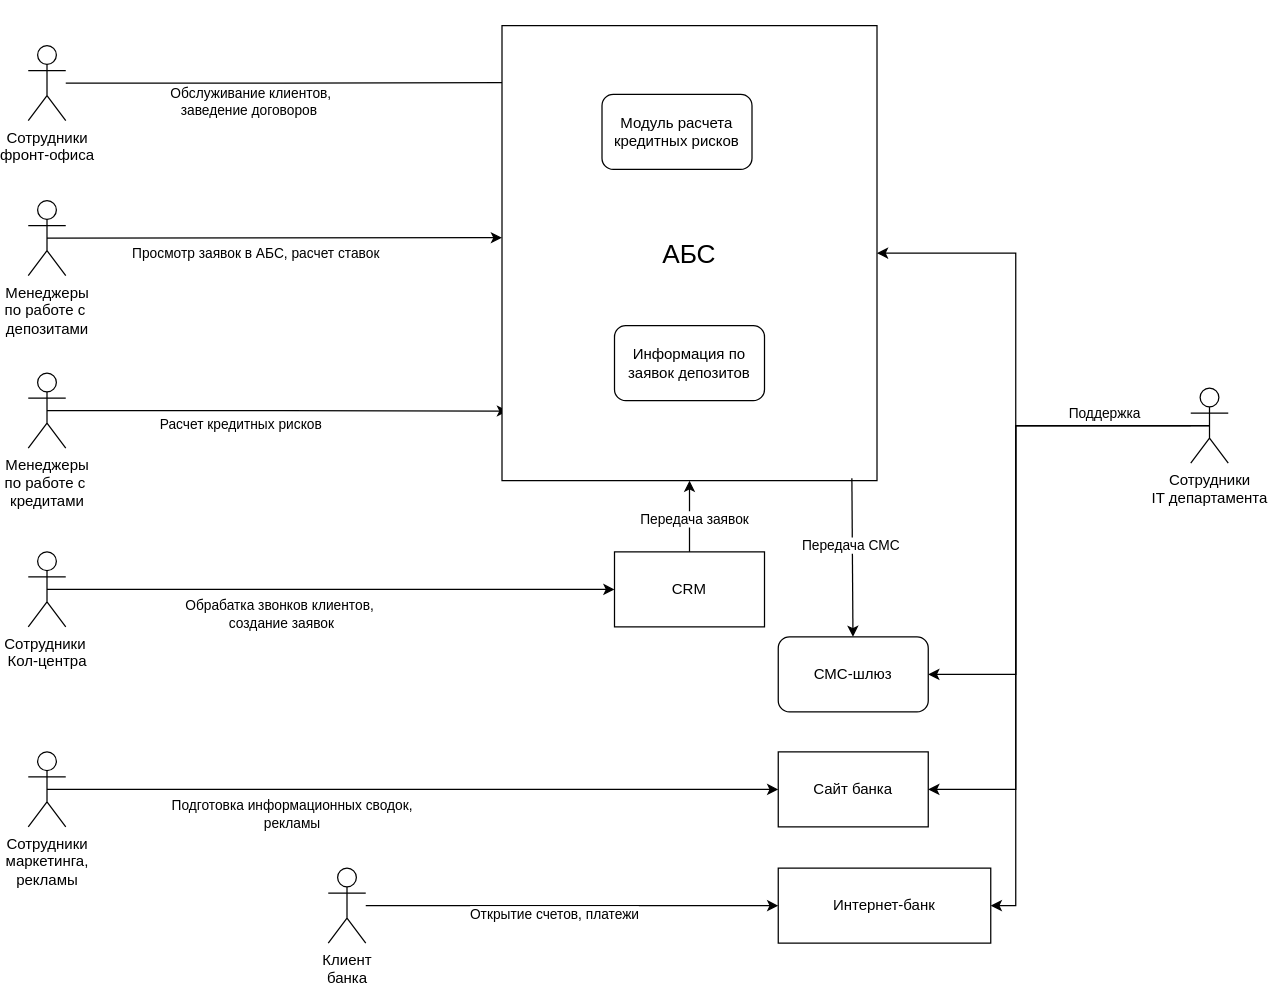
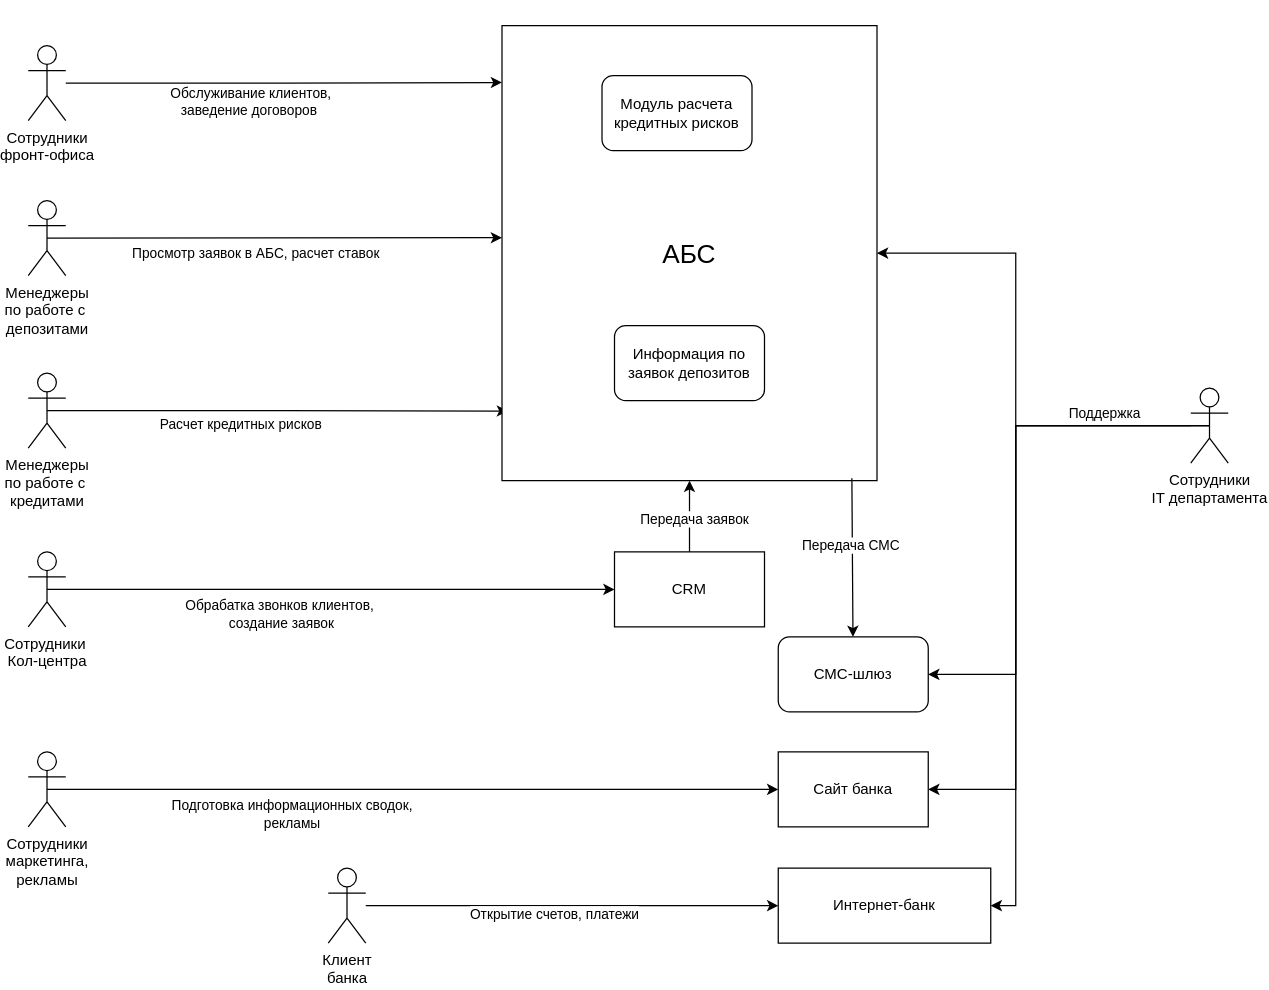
(495, 83) -> (492, 83)
(677, 132) -> (677, 113)
